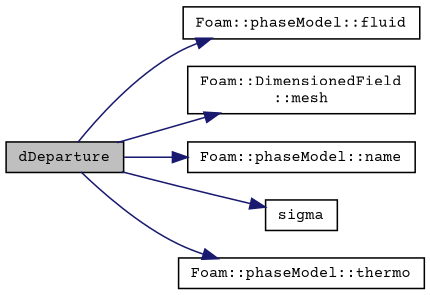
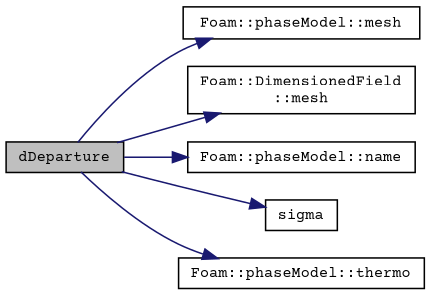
(301, 23) -> (301, 23)
